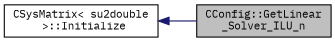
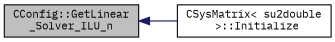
(183, 21) -> (163, 21)
